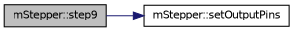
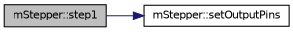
(55, 16) -> (55, 16)
